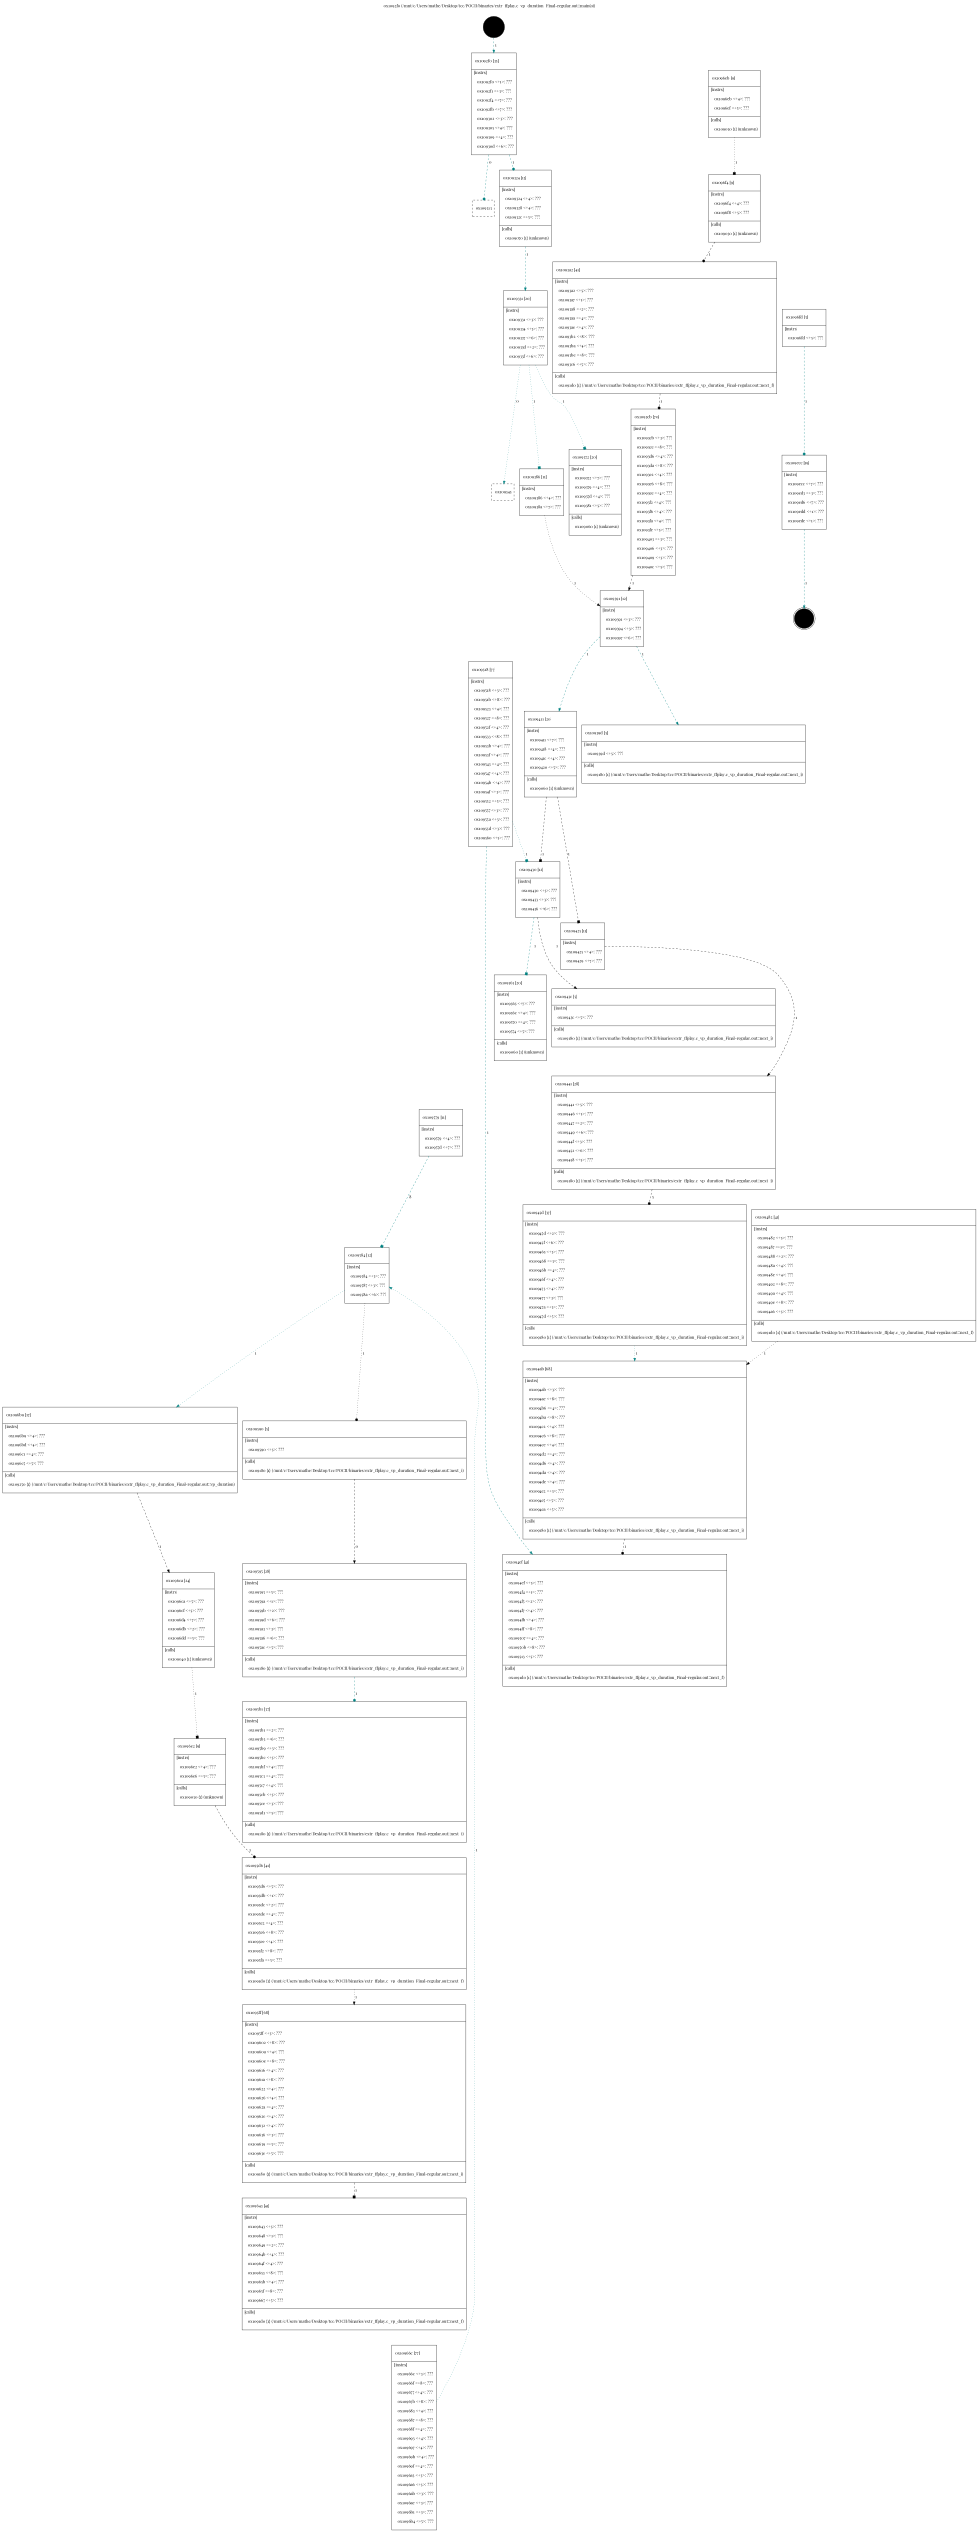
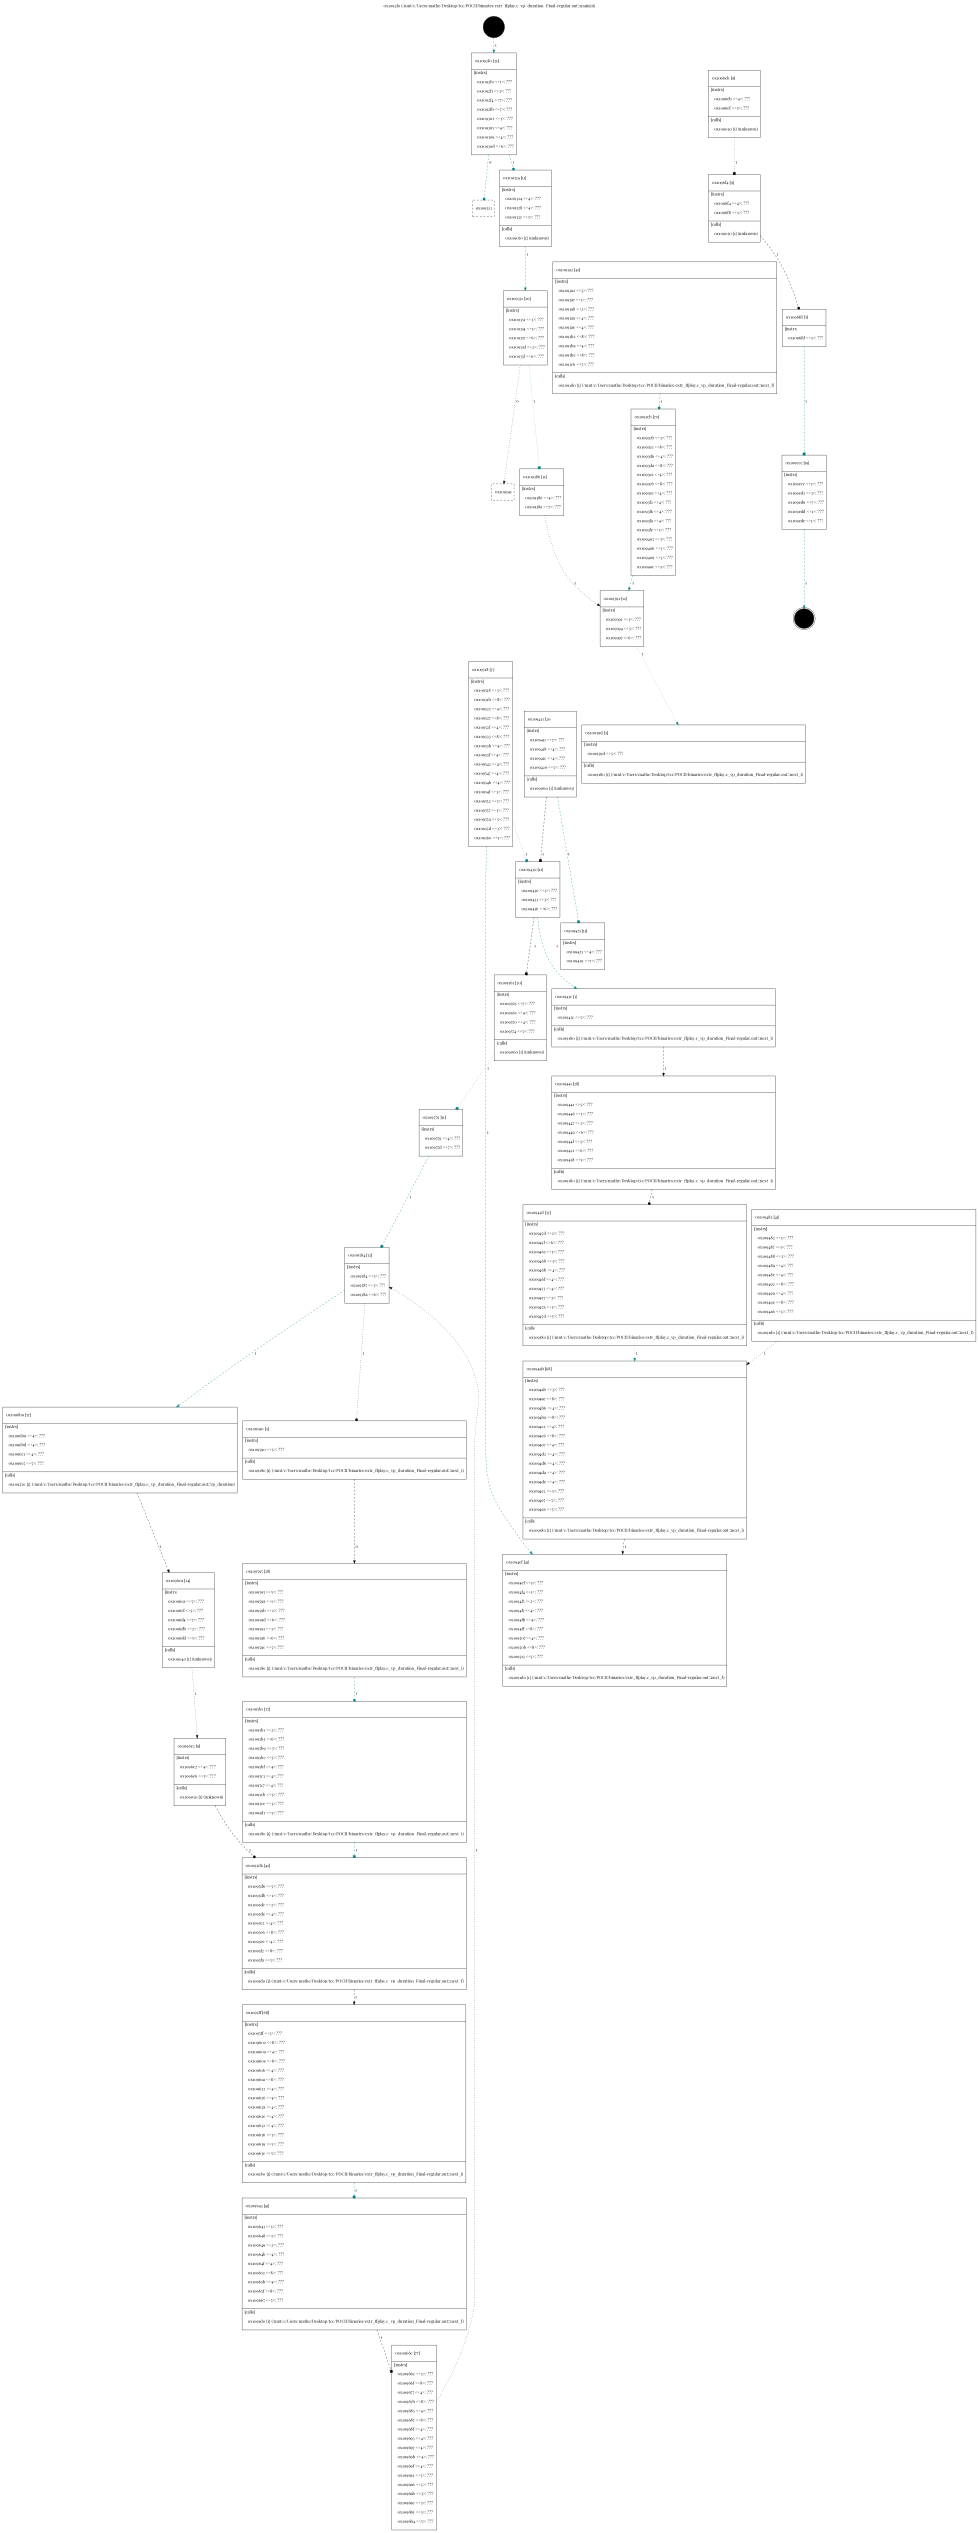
(710, 251) -> (783, 269)
(660, 400) -> (660, 400)
(804, 400) -> (804, 400)
(512, 423) -> (512, 423)
(595, 492) -> none
(631, 582) -> (631, 582)
(575, 670) -> none
(657, 684) -> (657, 684)
(568, 858) -> (568, 858)
(530, 945) -> (530, 945)
(547, 957) -> (547, 957)
(747, 959) -> (664, 1060)
none -> (476, 1081)
(410, 1197) -> (410, 1197)
(261, 1346) -> (261, 1346)
(624, 1545) -> (624, 1545)
(195, 1701) -> (195, 1701)
(475, 1831) -> (475, 1831)
none -> (354, 1849)
(354, 1996) -> (354, 1996)
(354, 2189) -> (354, 2189)
none -> (384, 2350)
